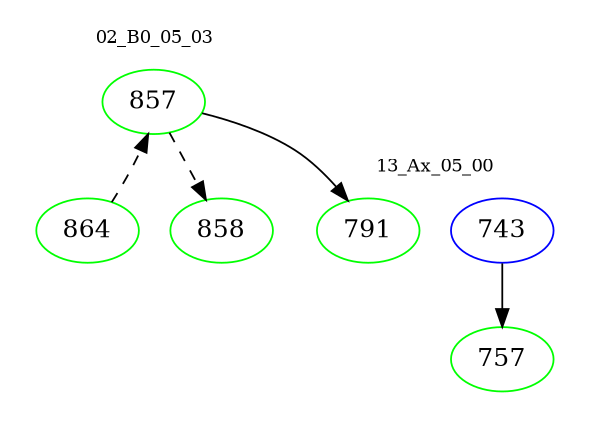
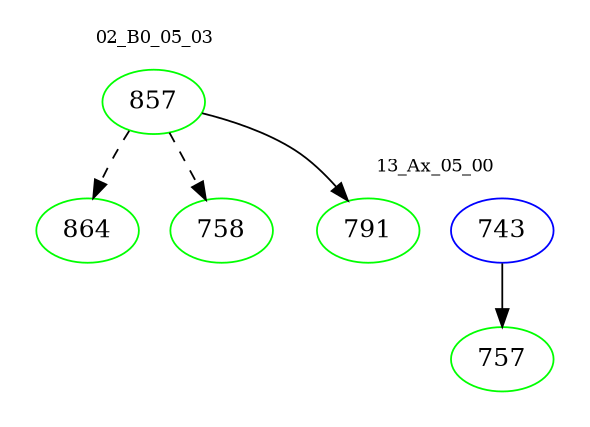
(127, 177) -> (114, 156)
(222, 231) -> (222, 231)
